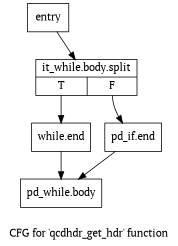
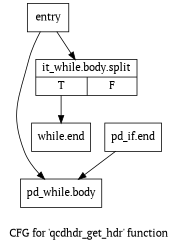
(114, 106) -> none
(61, 161) -> (18, 104)
